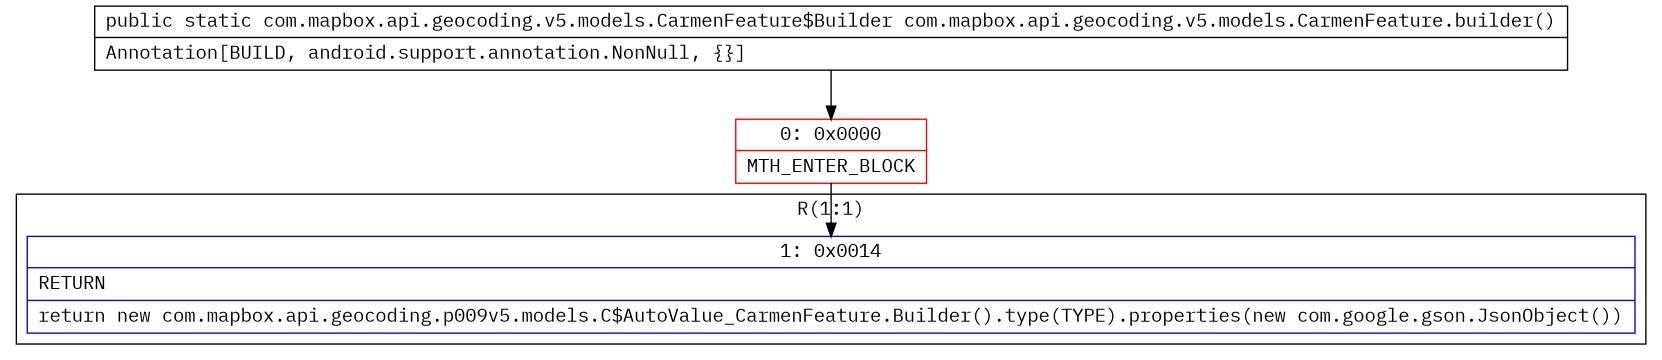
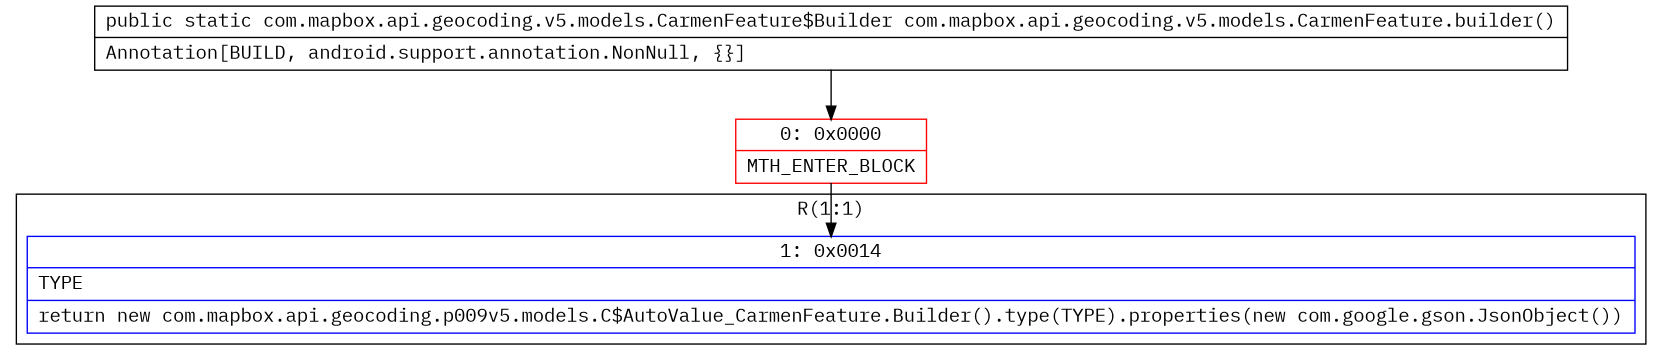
(72, 283) -> (61, 283)
